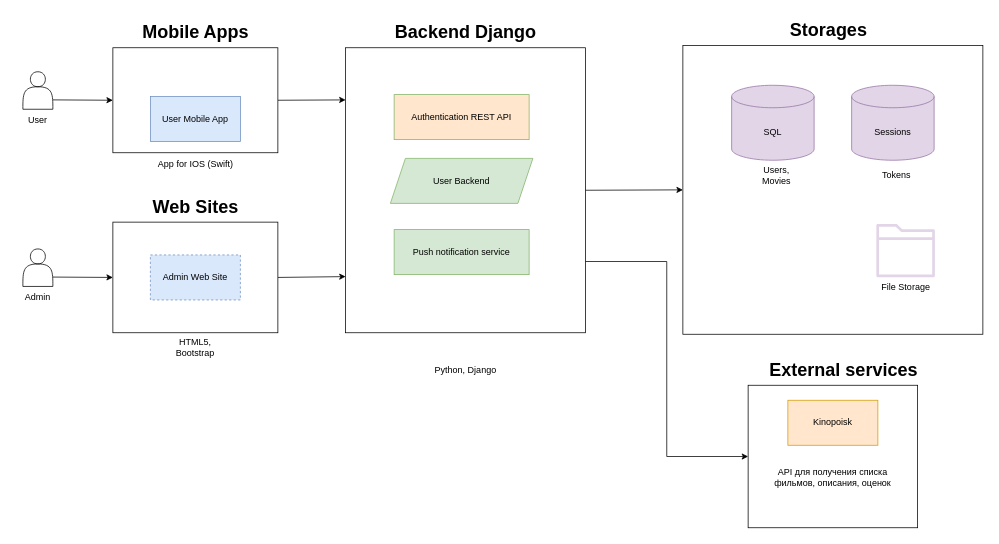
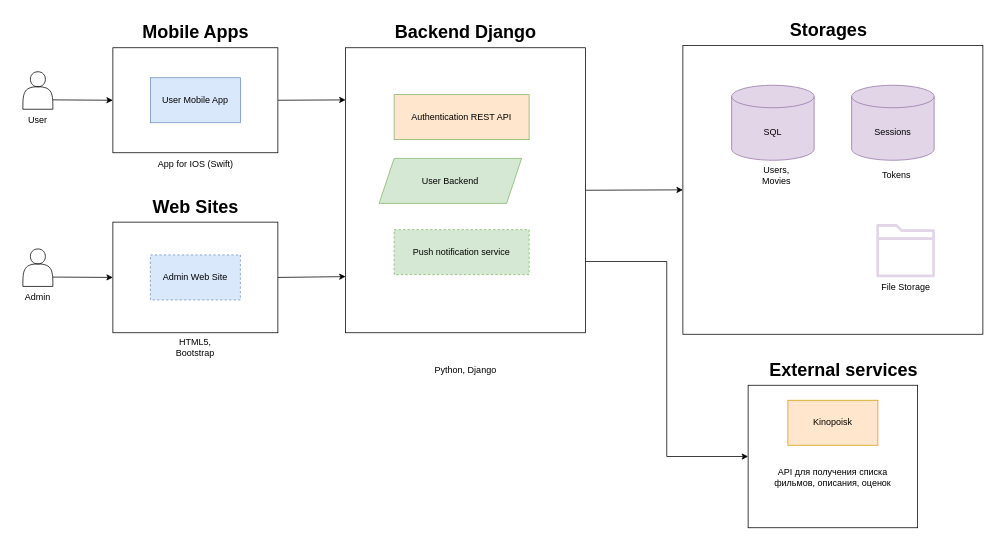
(195, 119) -> (195, 100)
(462, 181) -> (450, 181)
(462, 252) -> (462, 252)
